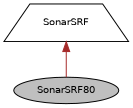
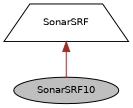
(66, 90) -> (66, 90)
